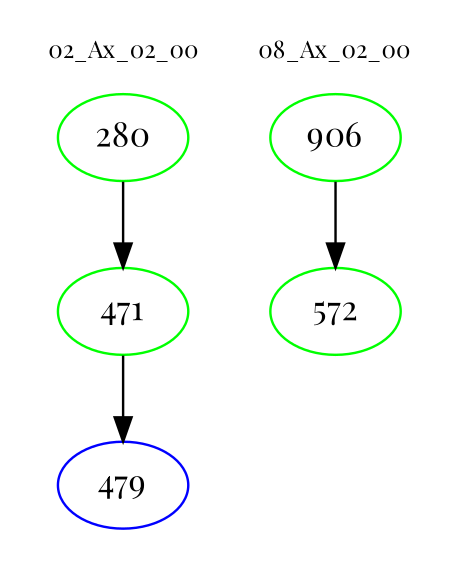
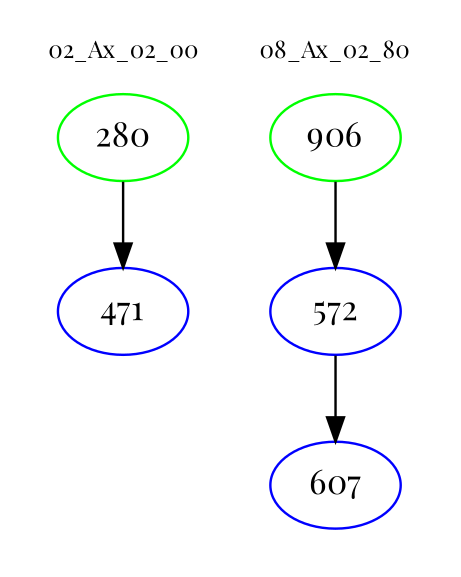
(336, 52) -> (336, 52)
(123, 311) -> (123, 311)
(336, 311) -> (336, 311)
(123, 485) -> none
none -> (336, 485)
